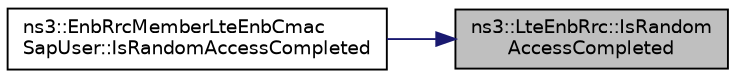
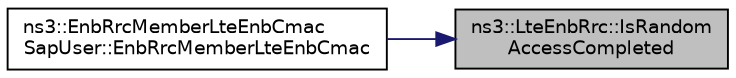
(197, 39) -> (197, 39)
